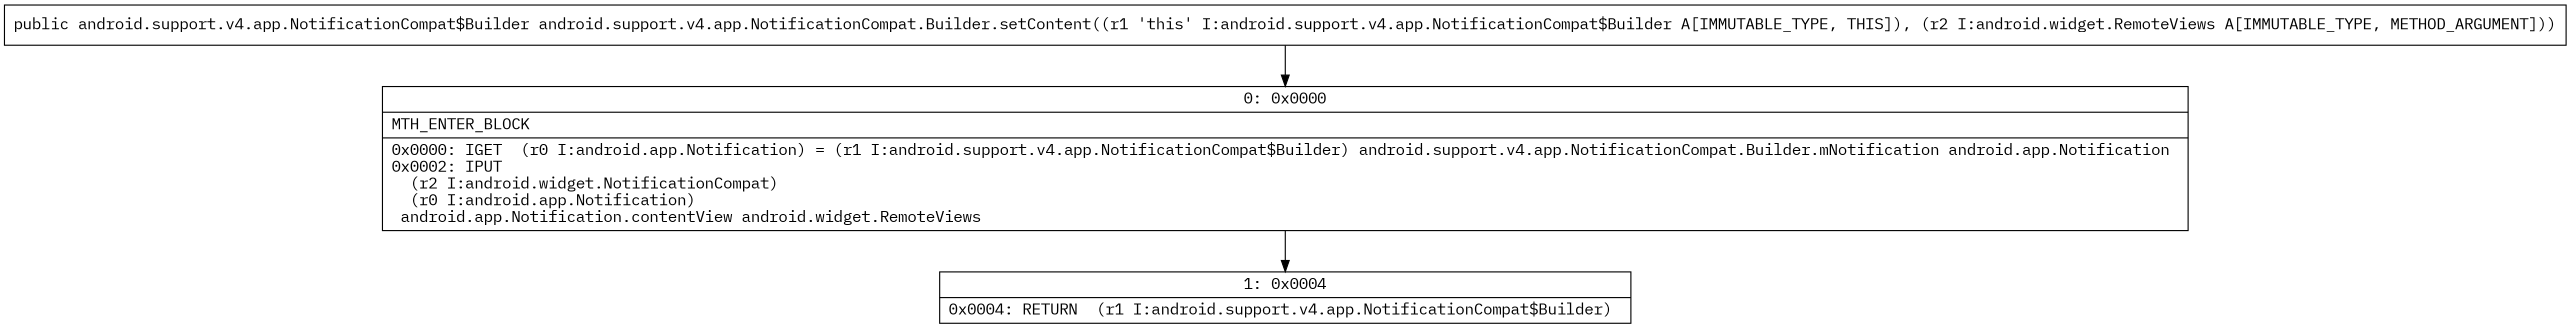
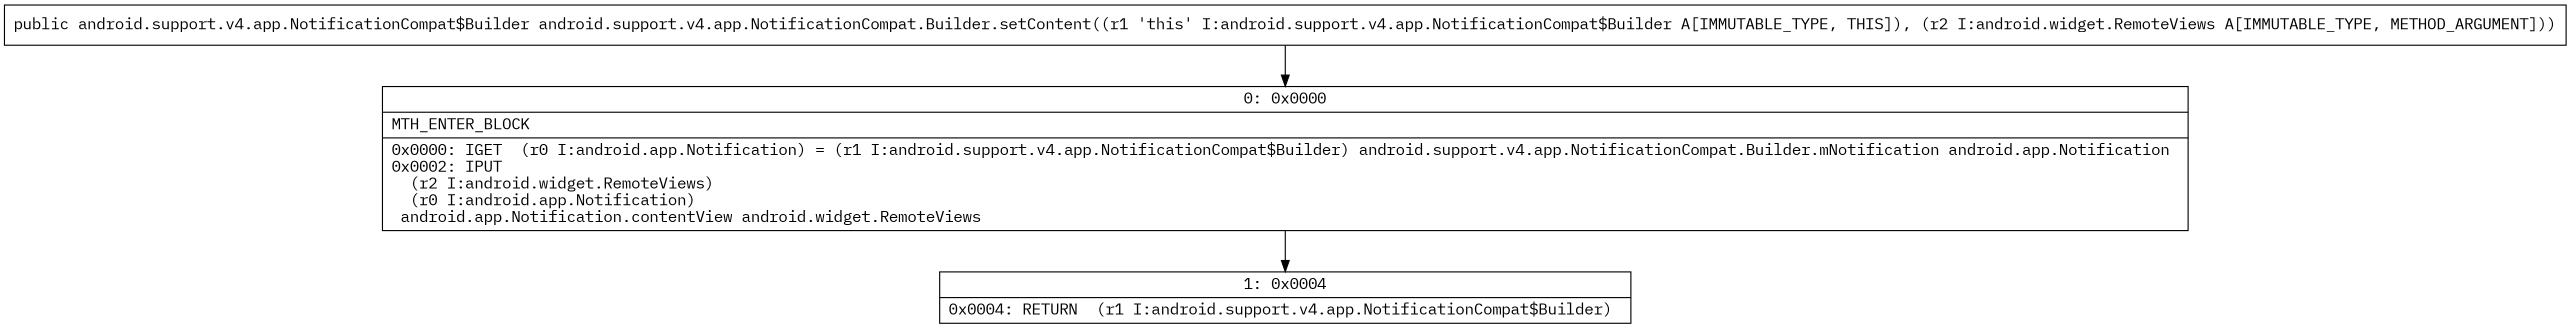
(585, 184) -> (553, 184)
